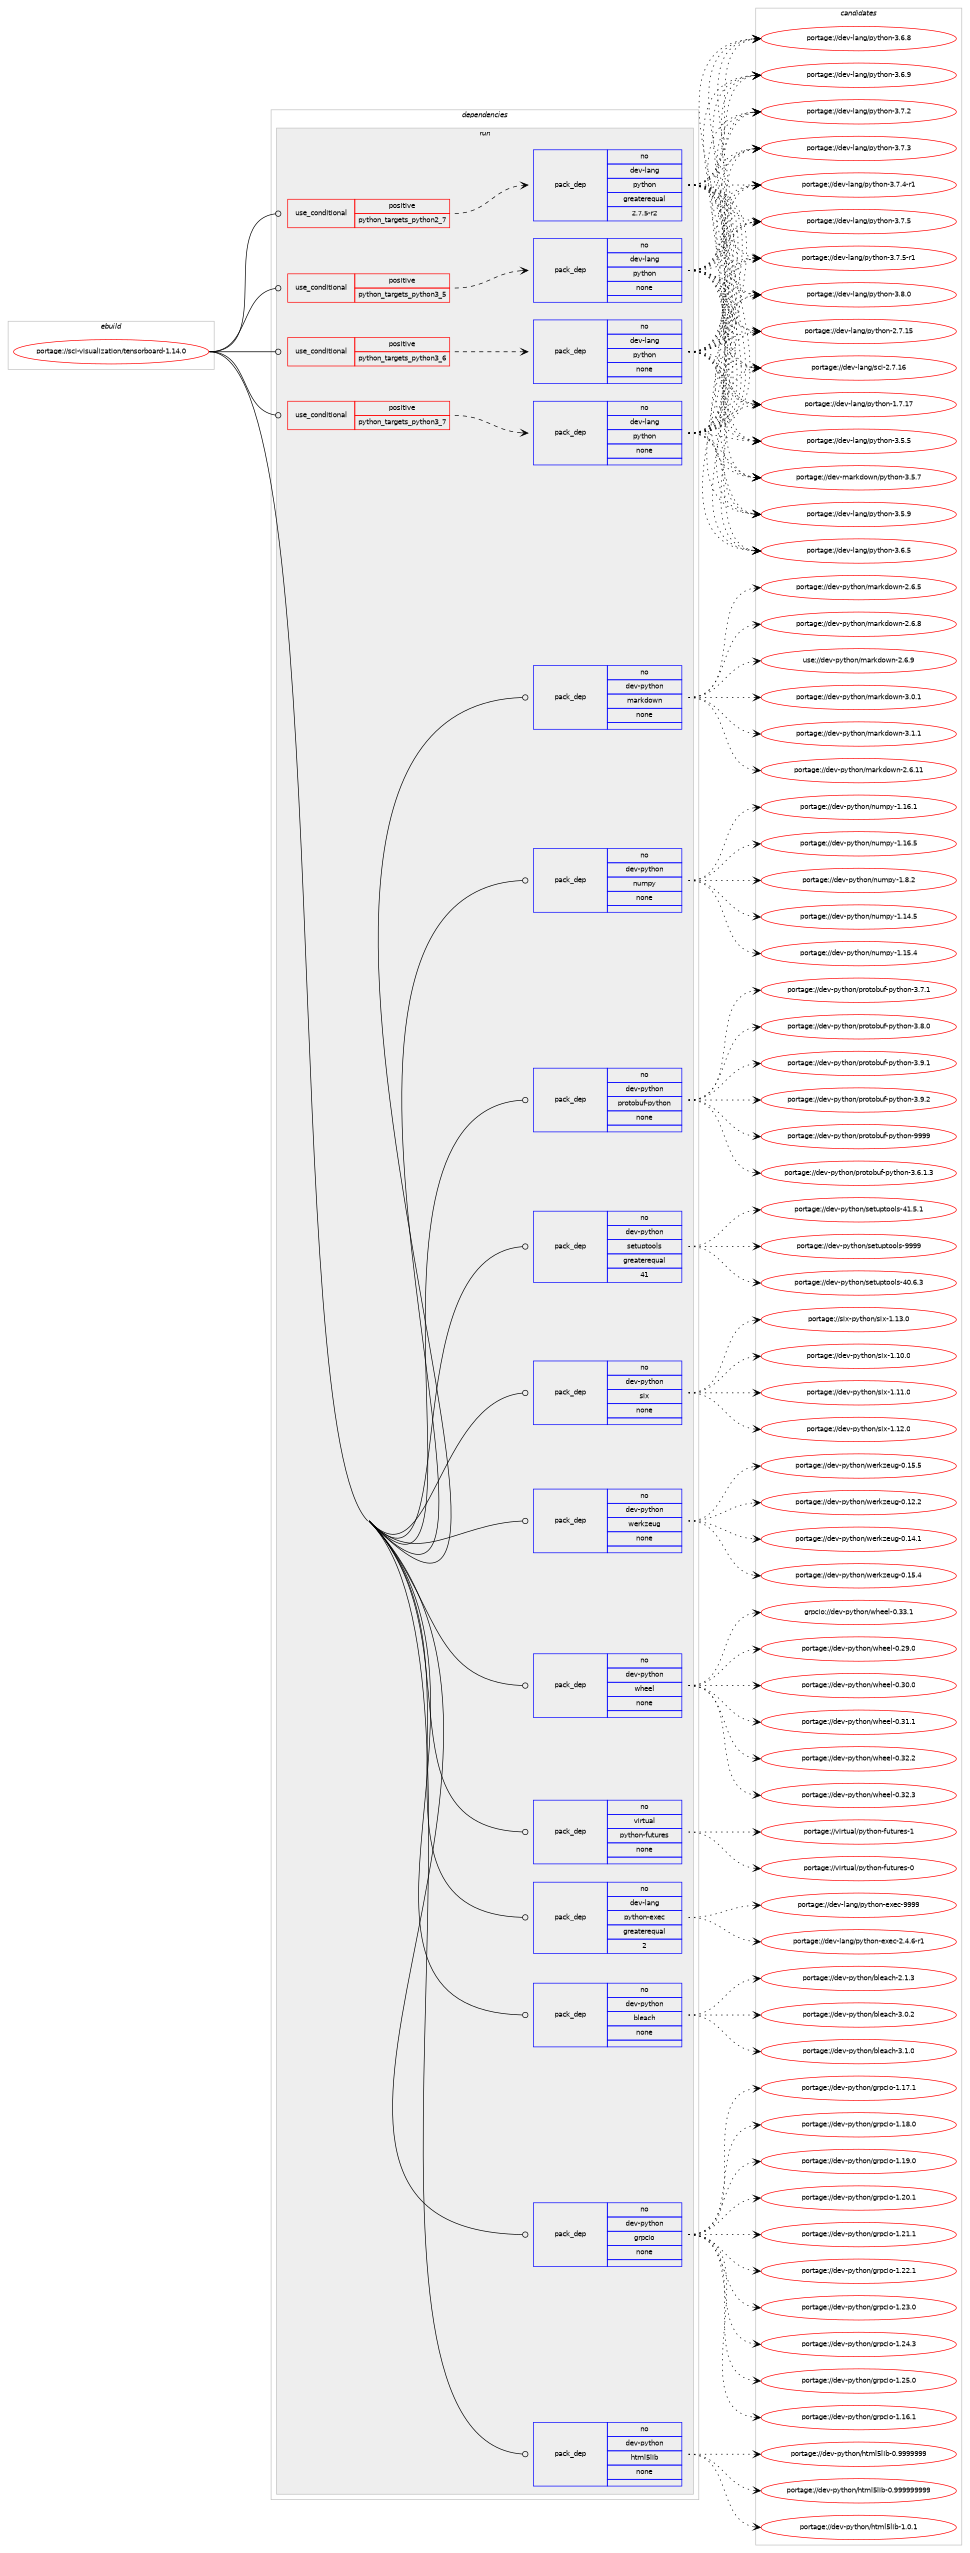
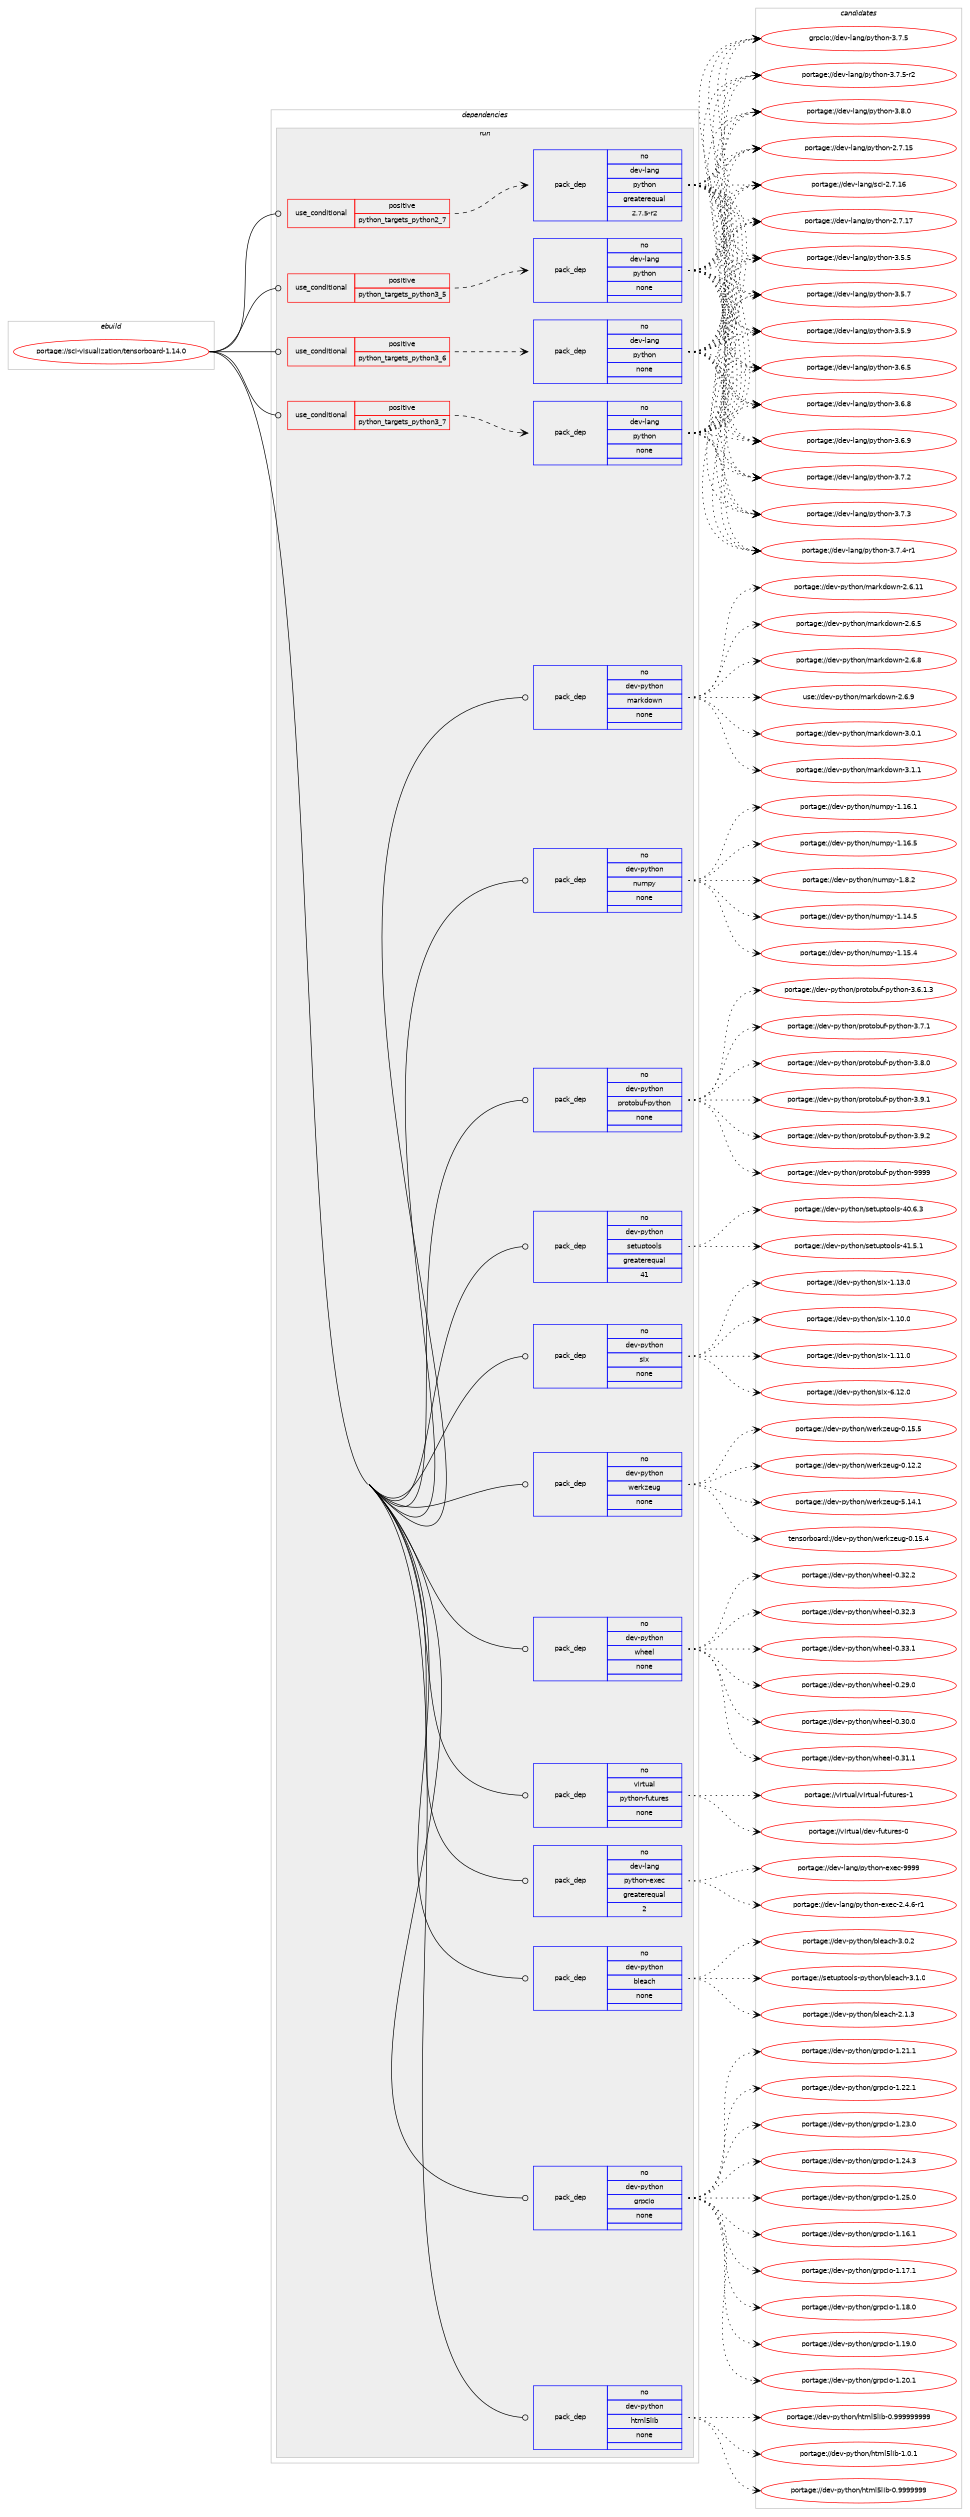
(859, 222) -> (859, 39)
(859, 258) -> (859, 75)
(859, 405) -> (859, 222)
(859, 478) -> (859, 295)
(859, 1246) -> none
(859, 1320) -> (859, 1283)
(859, 1429) -> (859, 1393)
(859, 1539) -> (859, 1503)
(859, 1576) -> (859, 1539)
(859, 1612) -> (859, 1649)
(859, 1832) -> (859, 1795)
(859, 1869) -> (859, 1832)
(859, 2052) -> (859, 1978)
